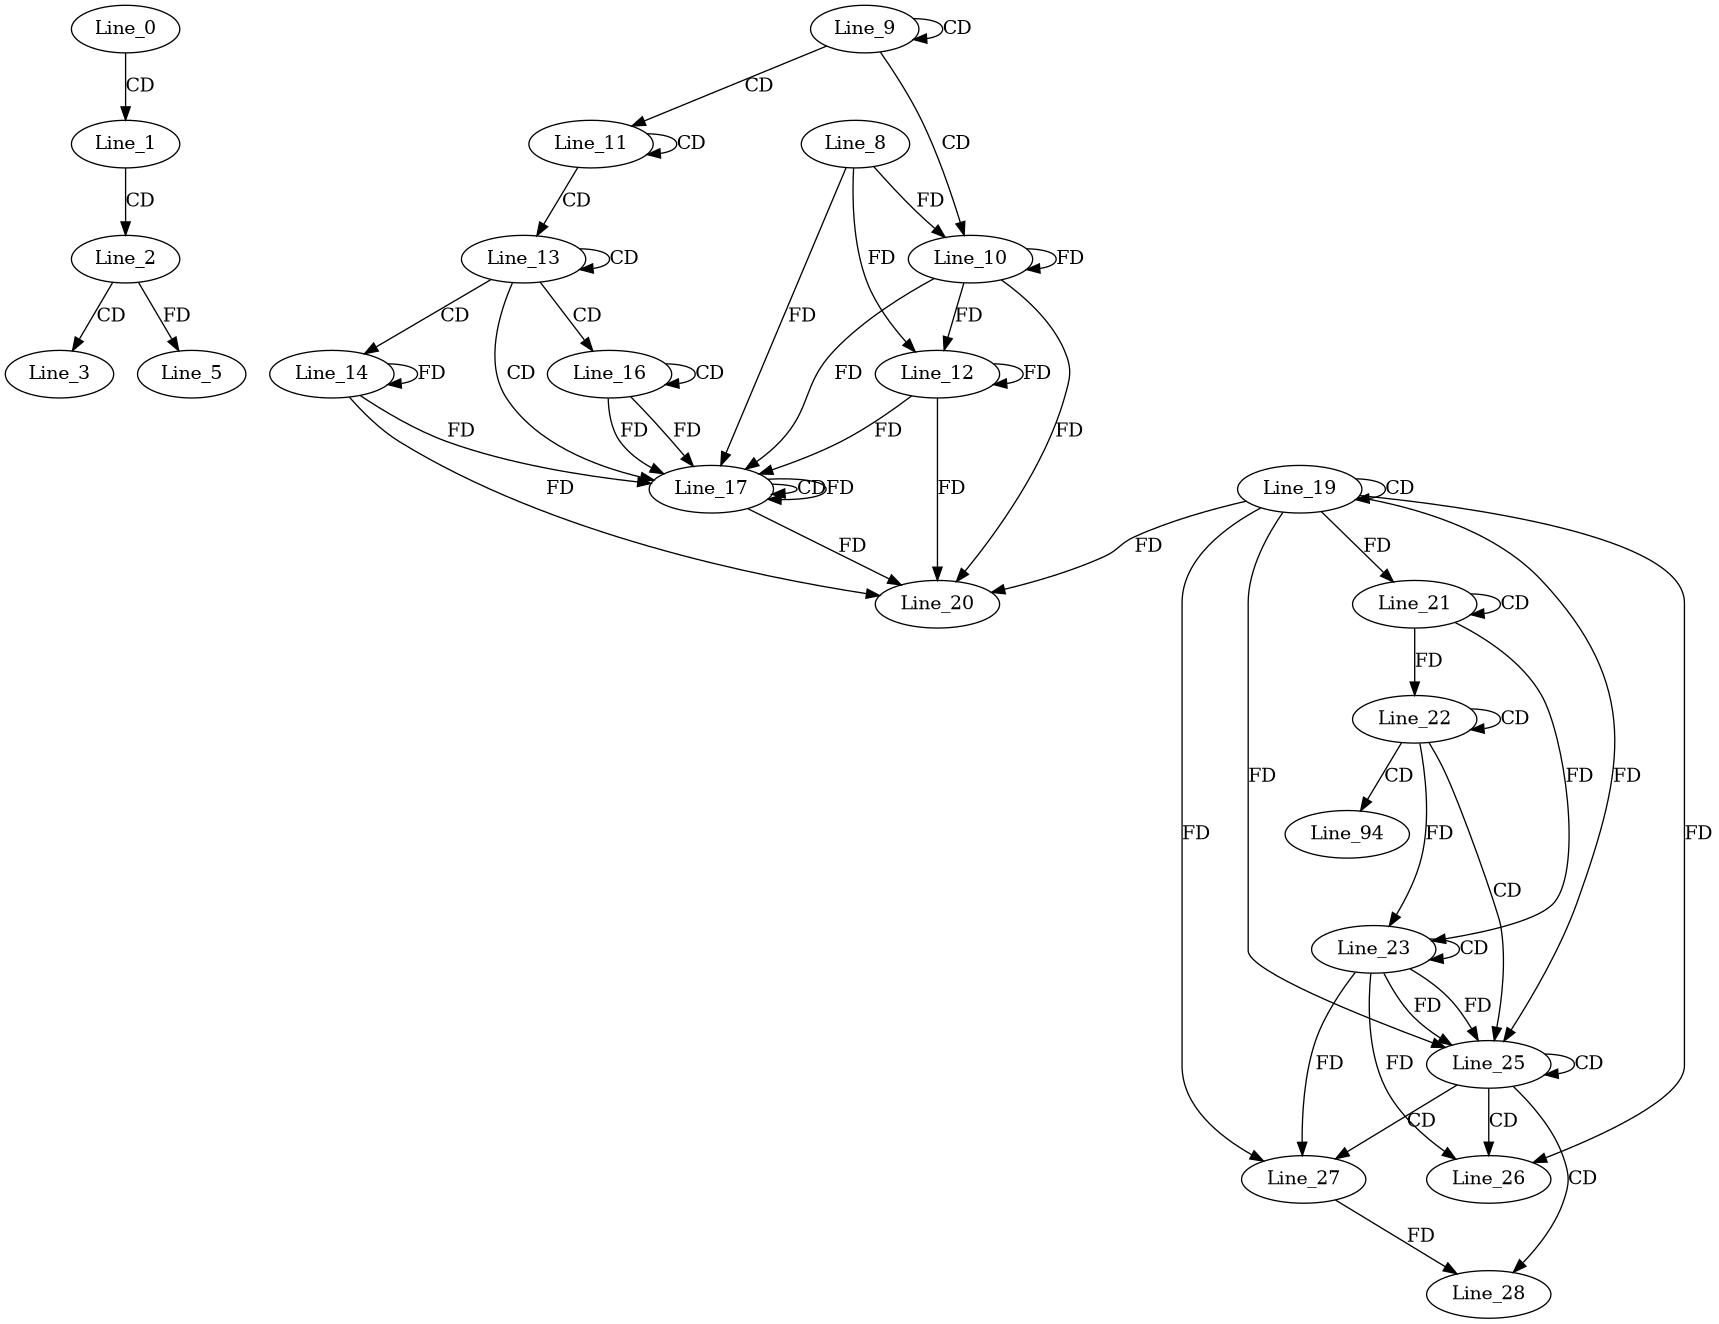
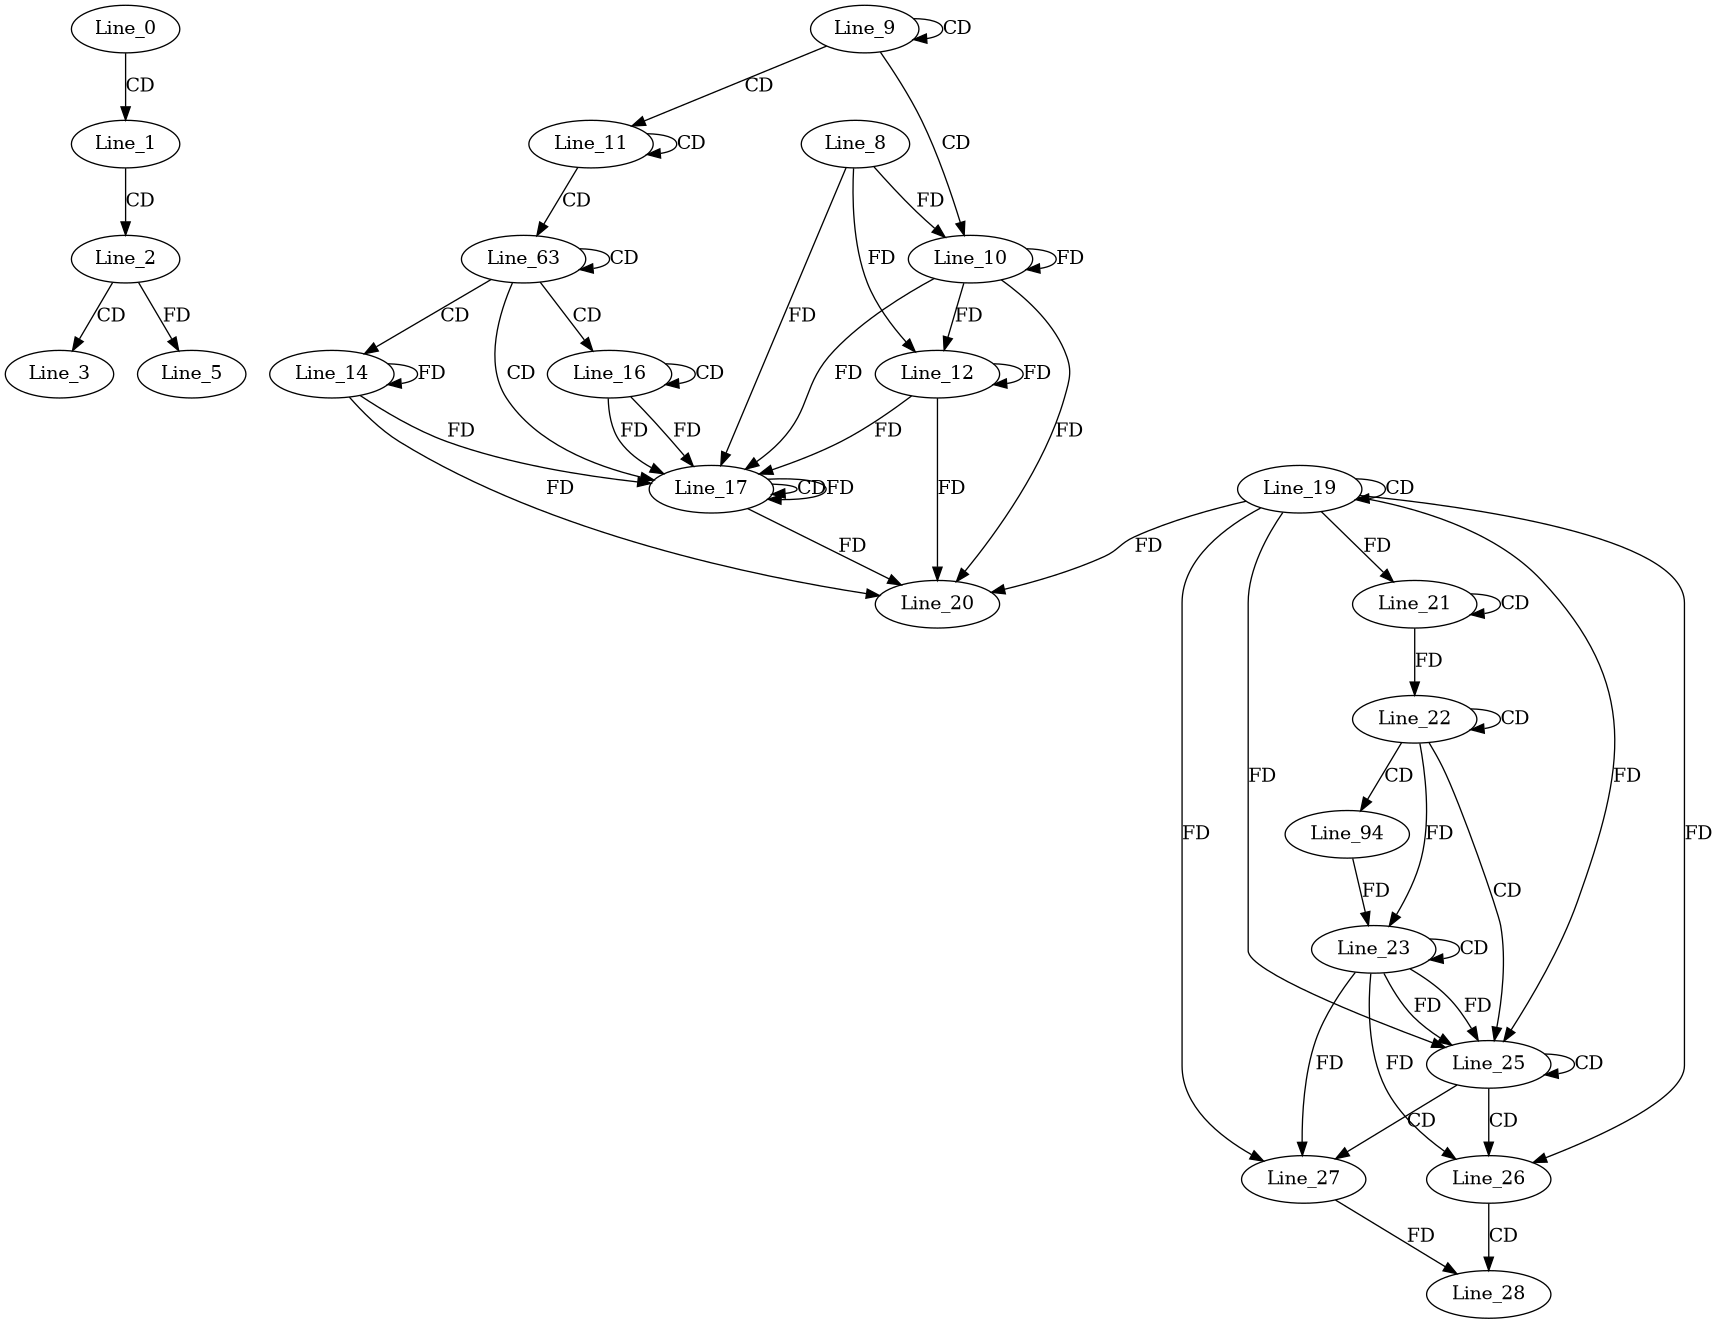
(524, 259) -> (524, 259)
(1567, 799) -> (1359, 885)
(1567, 1173) -> (1489, 1230)
